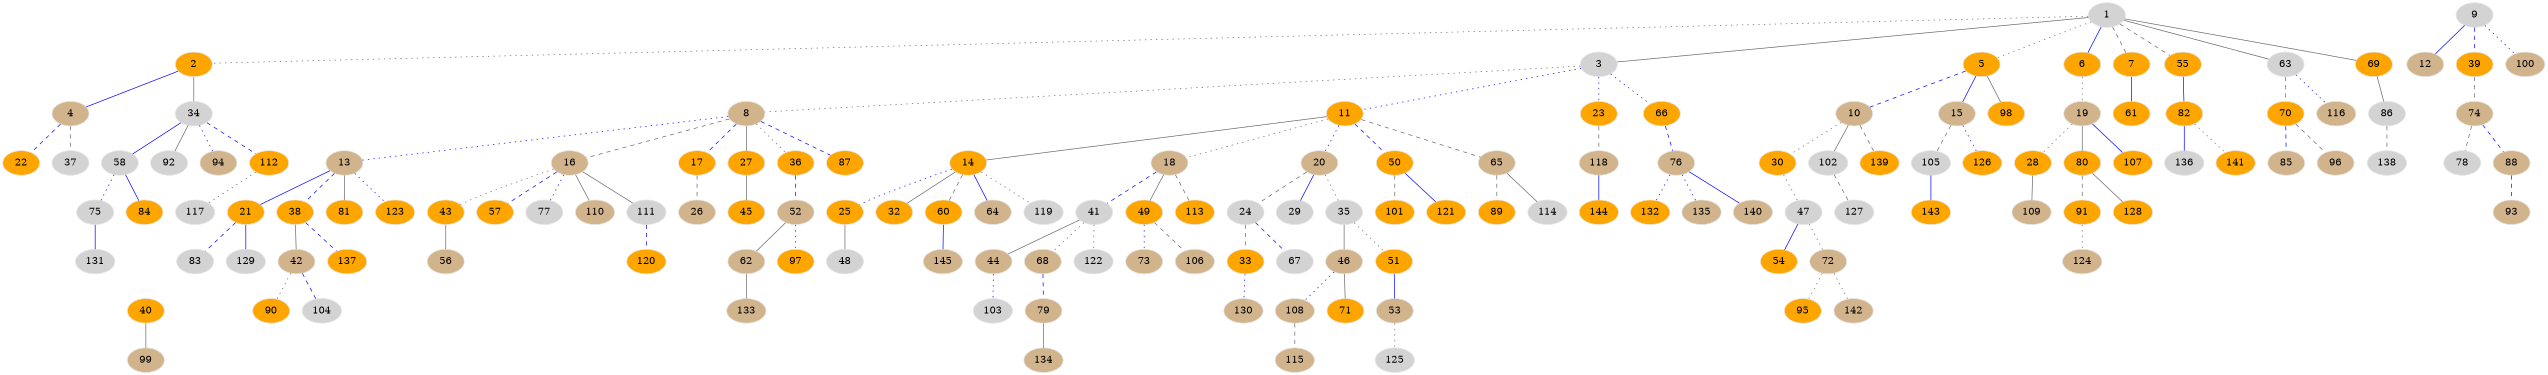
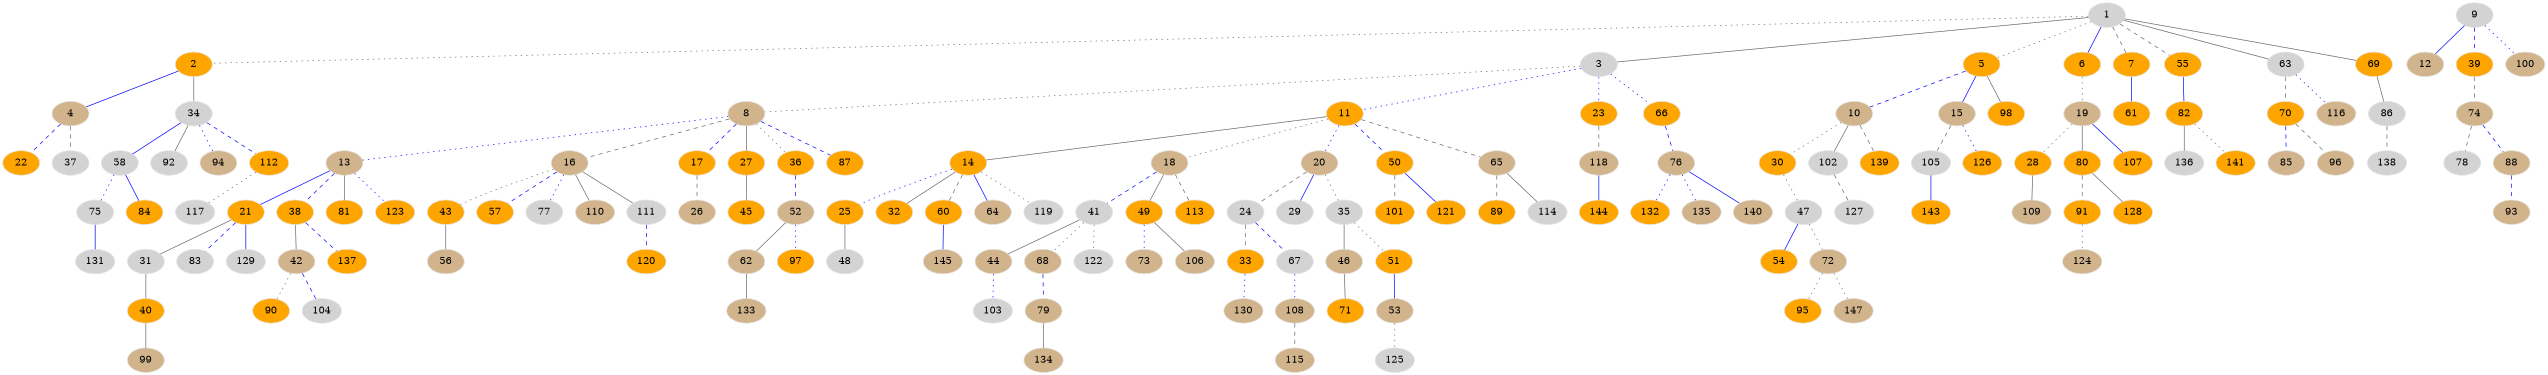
(2184, 138) -> (2184, 138)
(1169, 237) -> (1169, 237)
none -> (146, 262)
(1320, 286) -> (1295, 286)
(1854, 311) -> (1854, 311)
